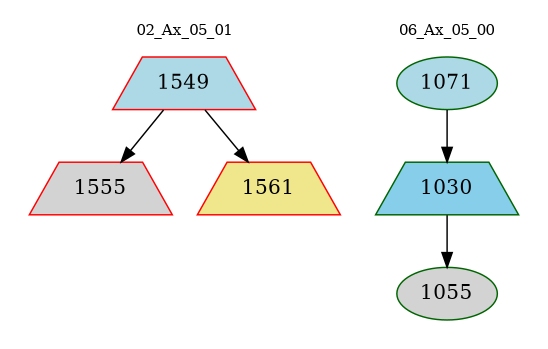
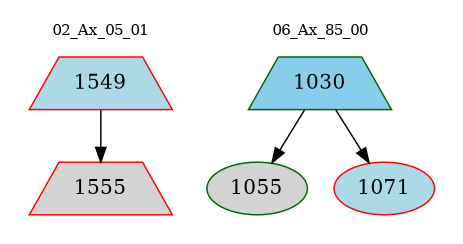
(447, 31) -> (321, 31)
(447, 83) -> (384, 188)
(447, 129) -> (348, 130)
(269, 188) -> none
